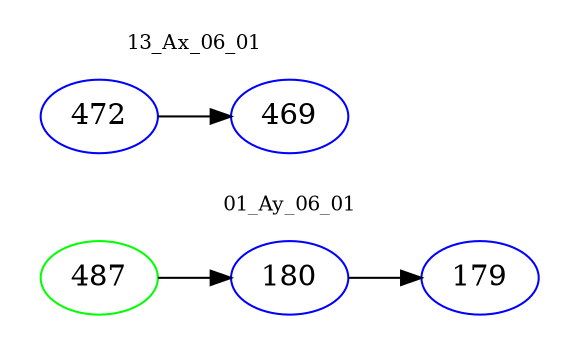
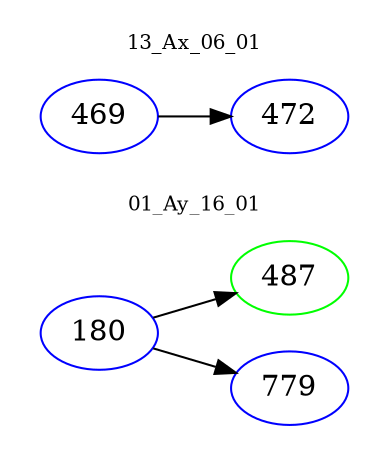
(184, 116) -> (184, 116)
(290, 205) -> (194, 205)
(184, 278) -> (185, 308)
(480, 278) -> (290, 388)
